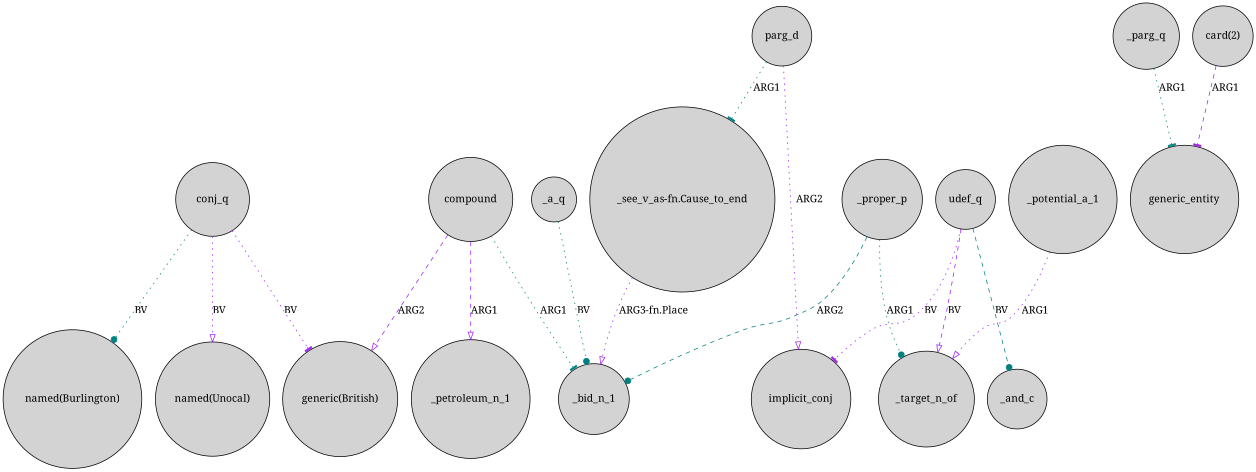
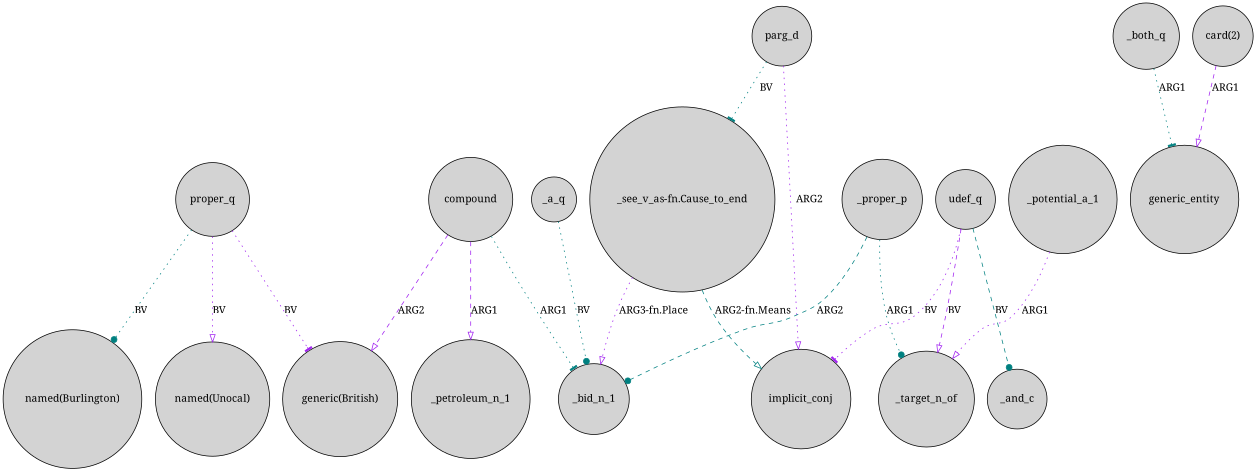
(1146, 36) -> (1146, 36)
(767, 88) -> (767, 88)
(1207, 102) -> (1207, 102)
(213, 199) -> (213, 199)
none -> (724, 330)
